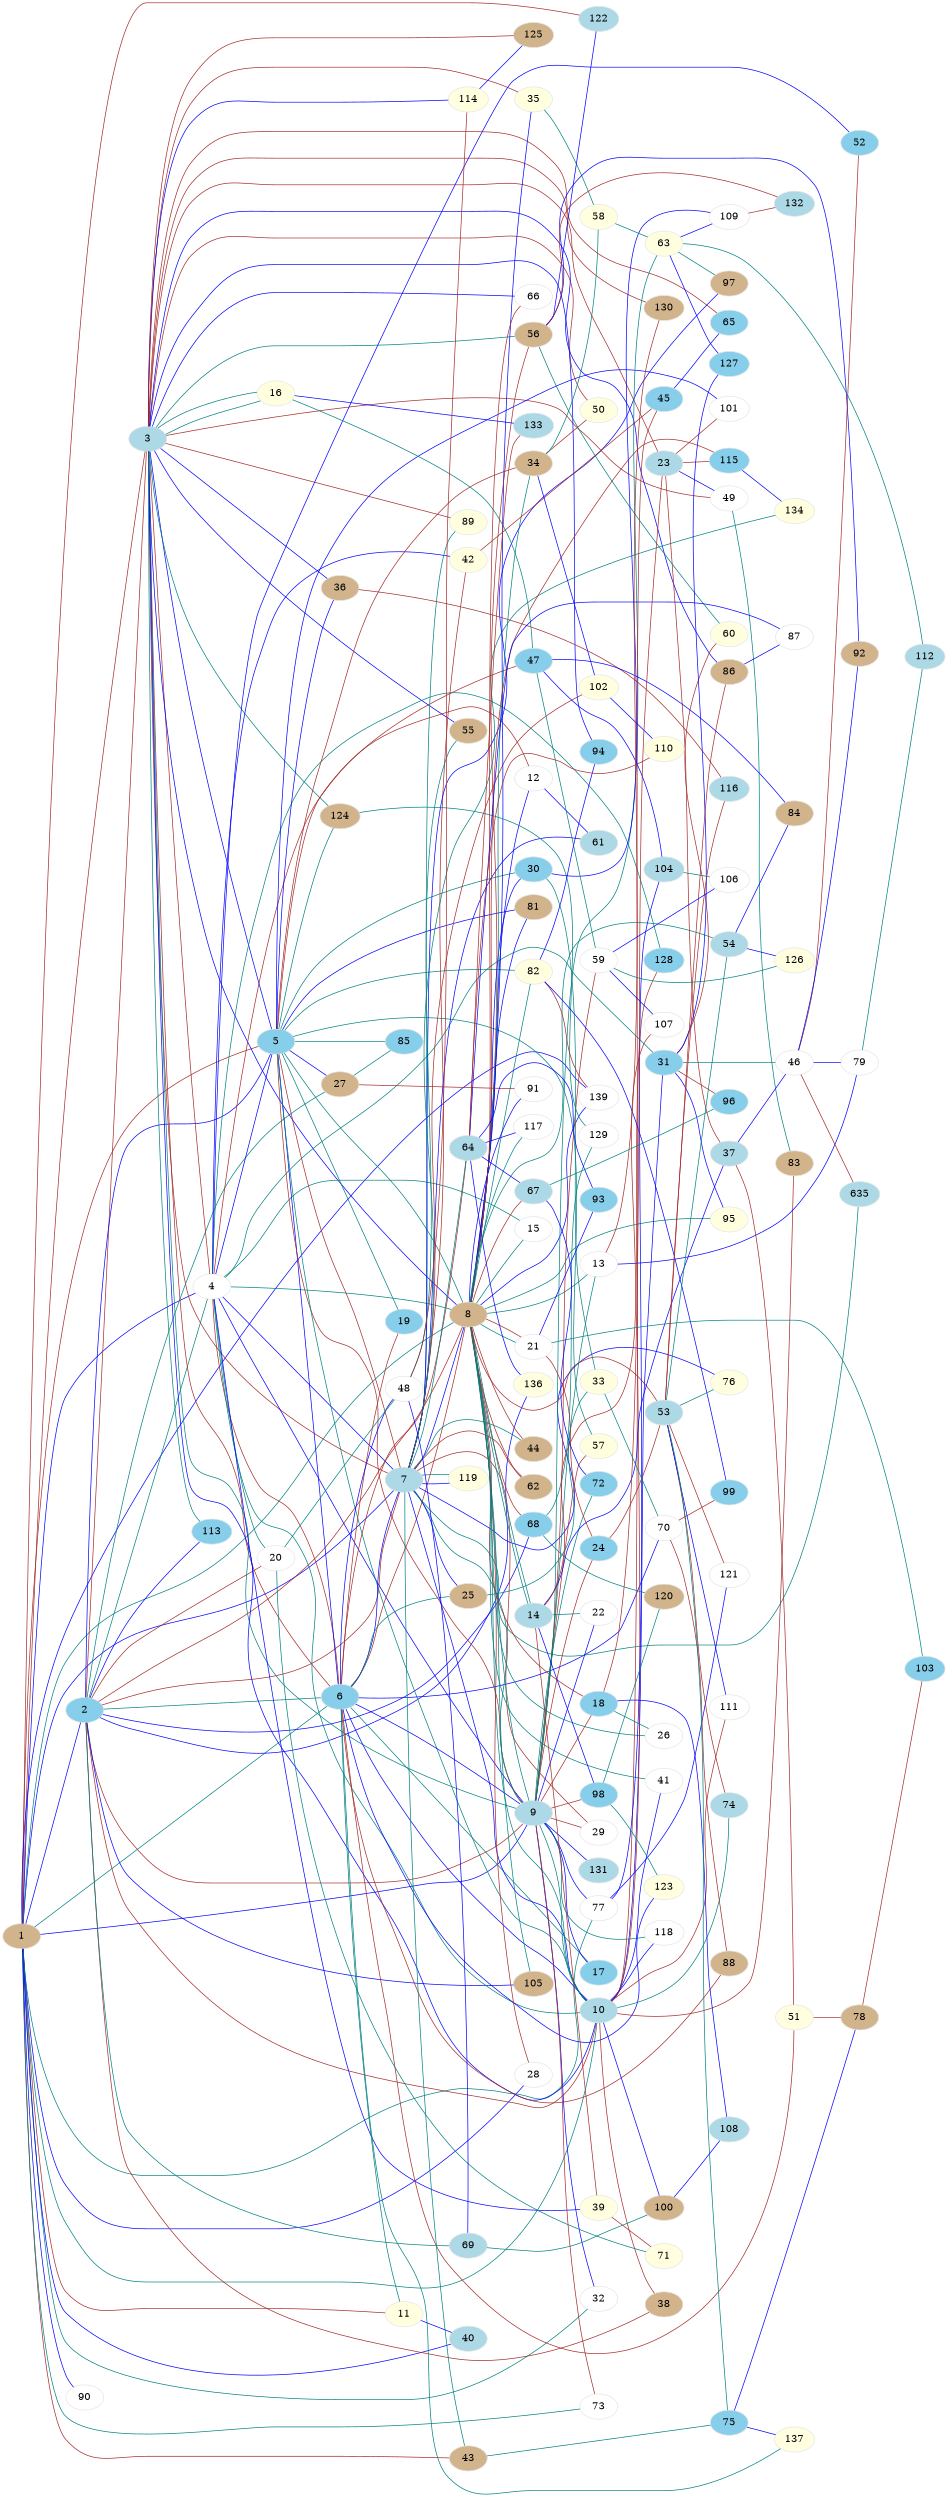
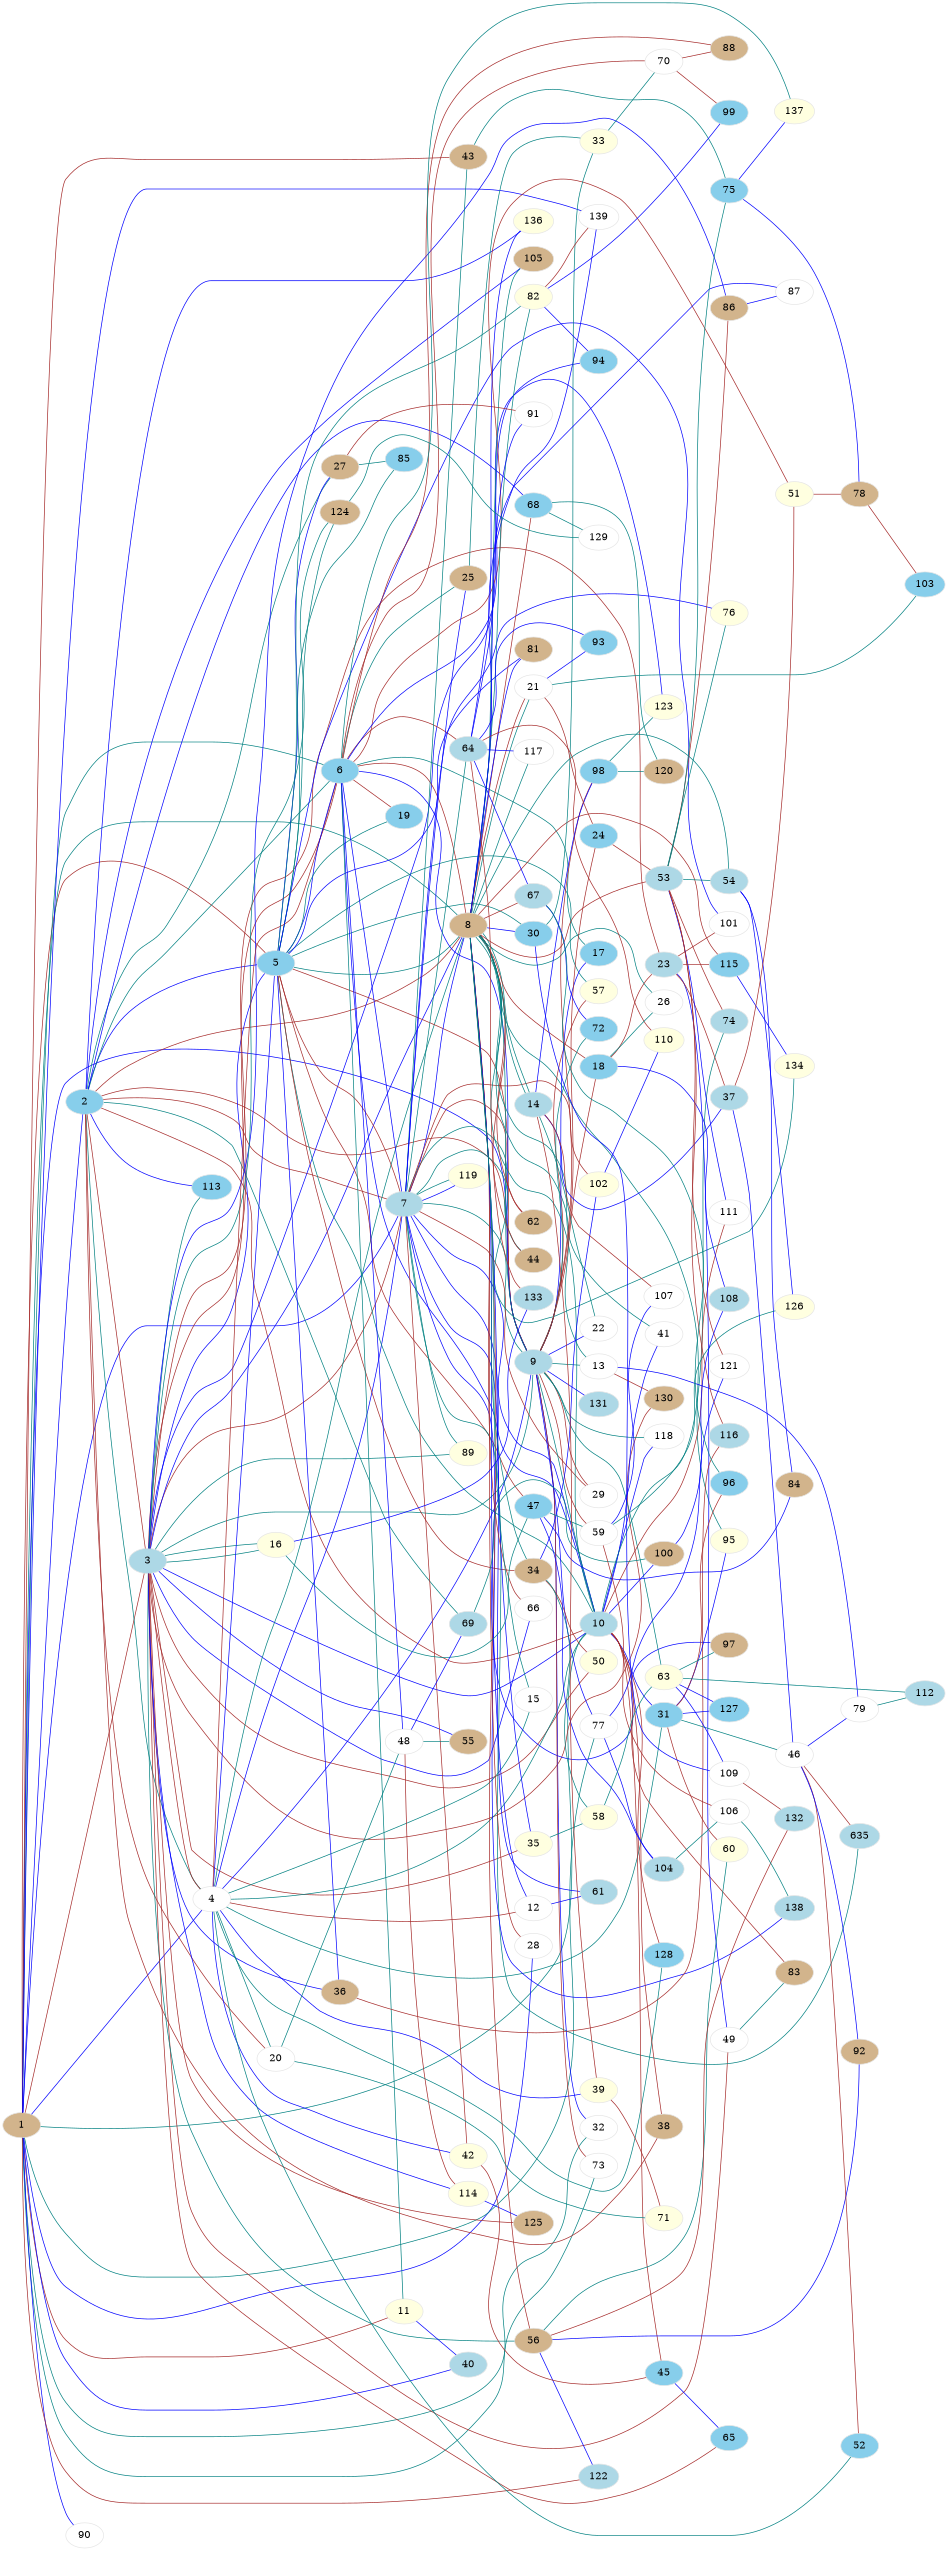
(308, 481) -> (284, 1459)
(298, 518) -> (415, 2386)
(664, 920) -> (625, 1709)
(534, 1676) -> (437, 415)
none -> (794, 1908)
